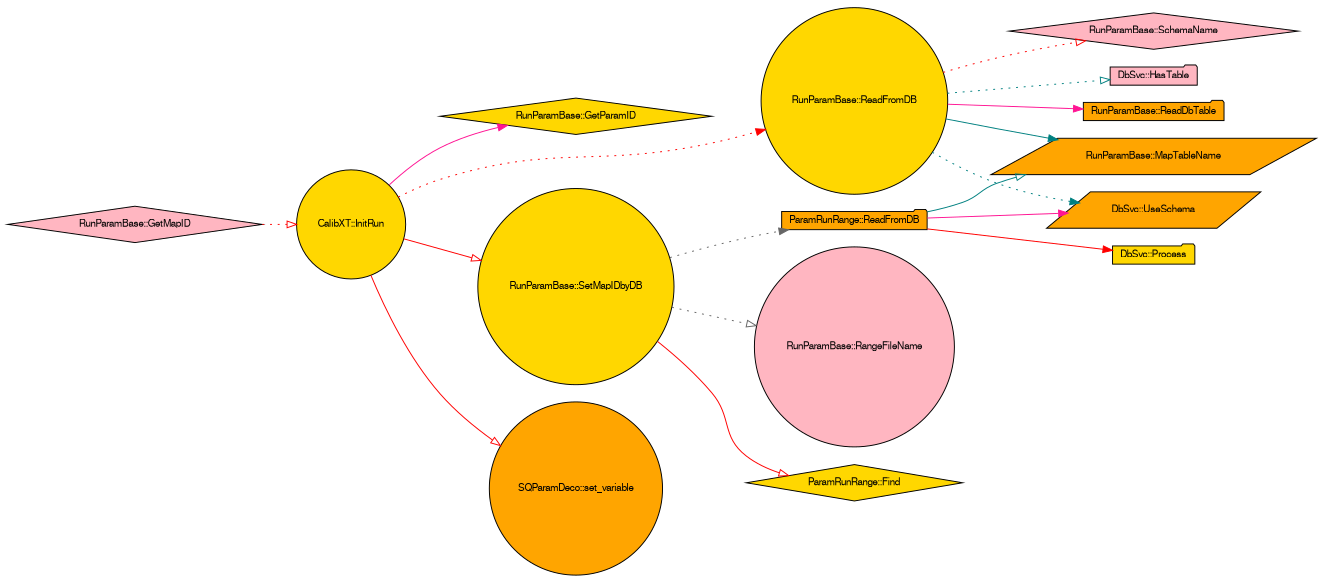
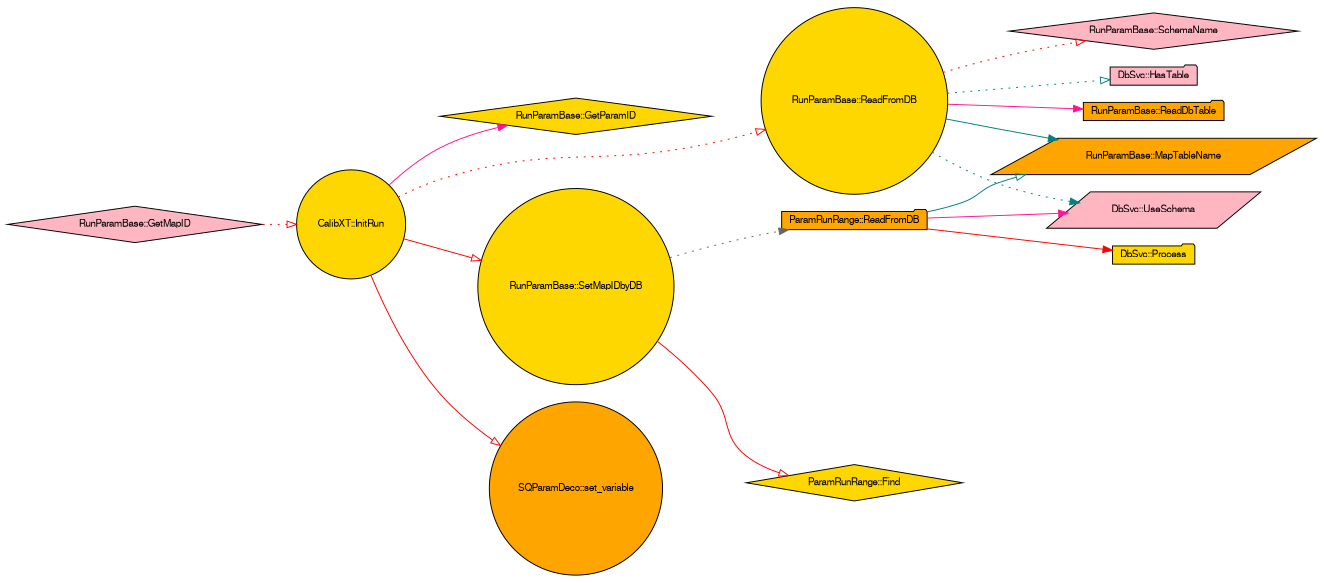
(575, 157) -> (575, 157)
(1154, 210) -> (1154, 210)
(854, 347) -> none
